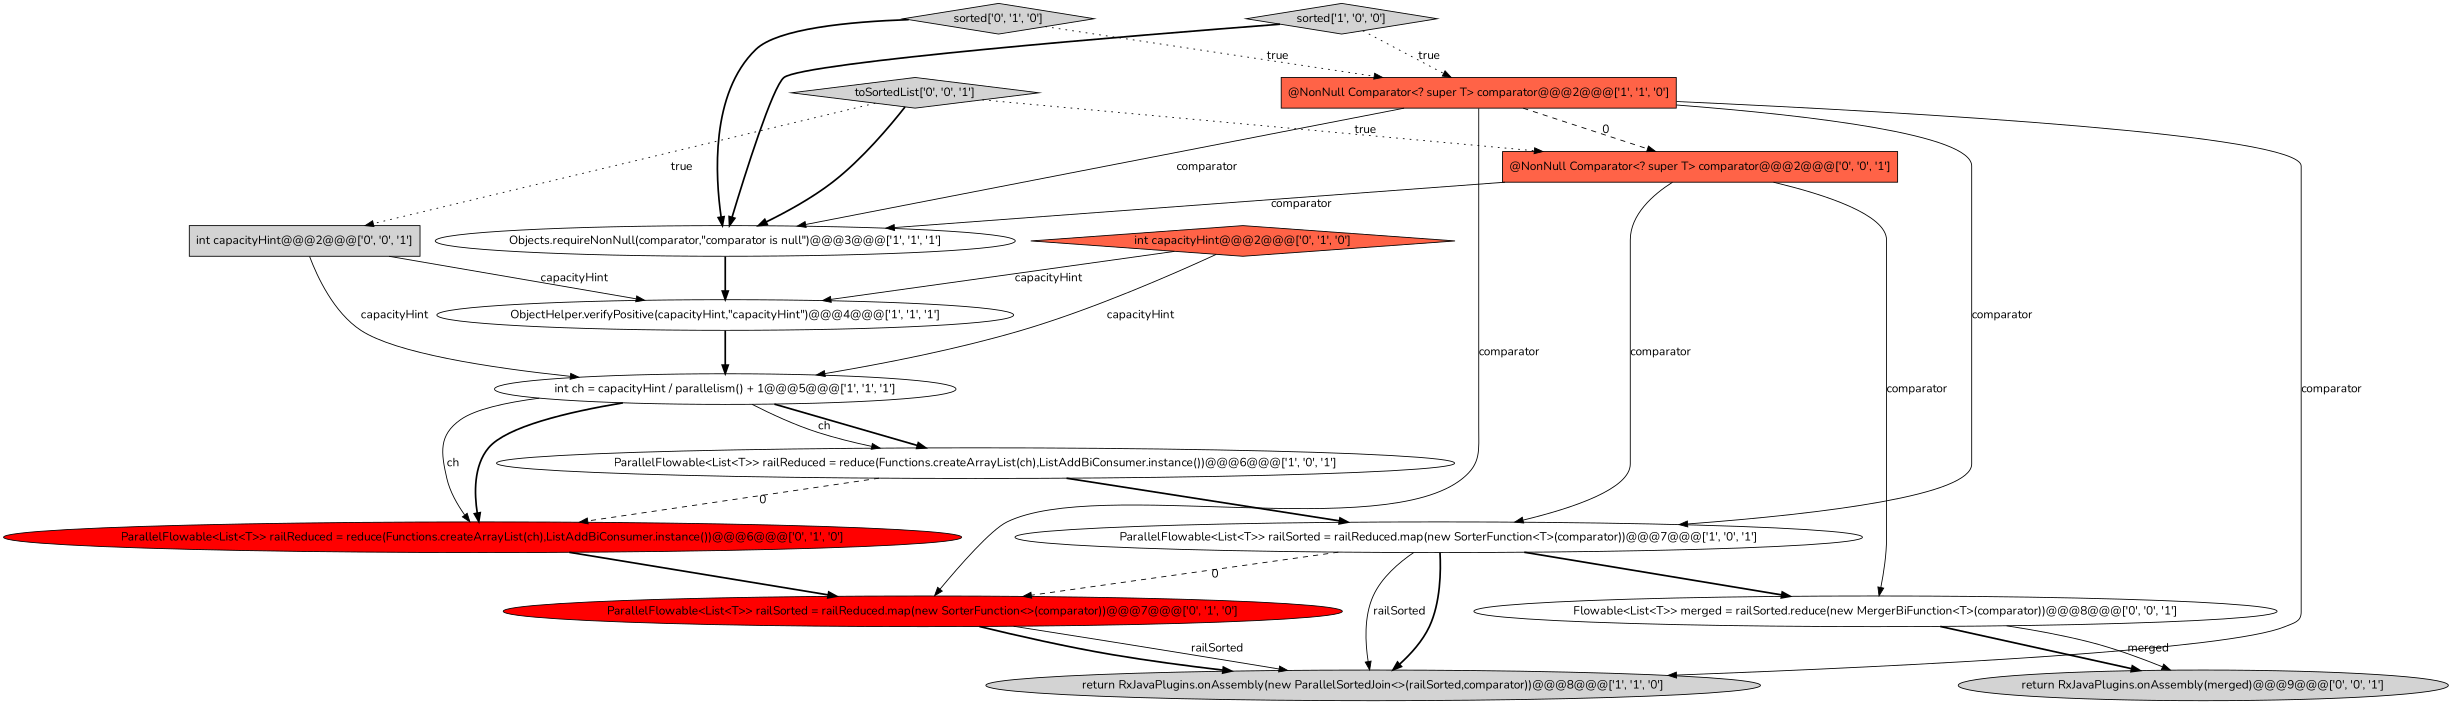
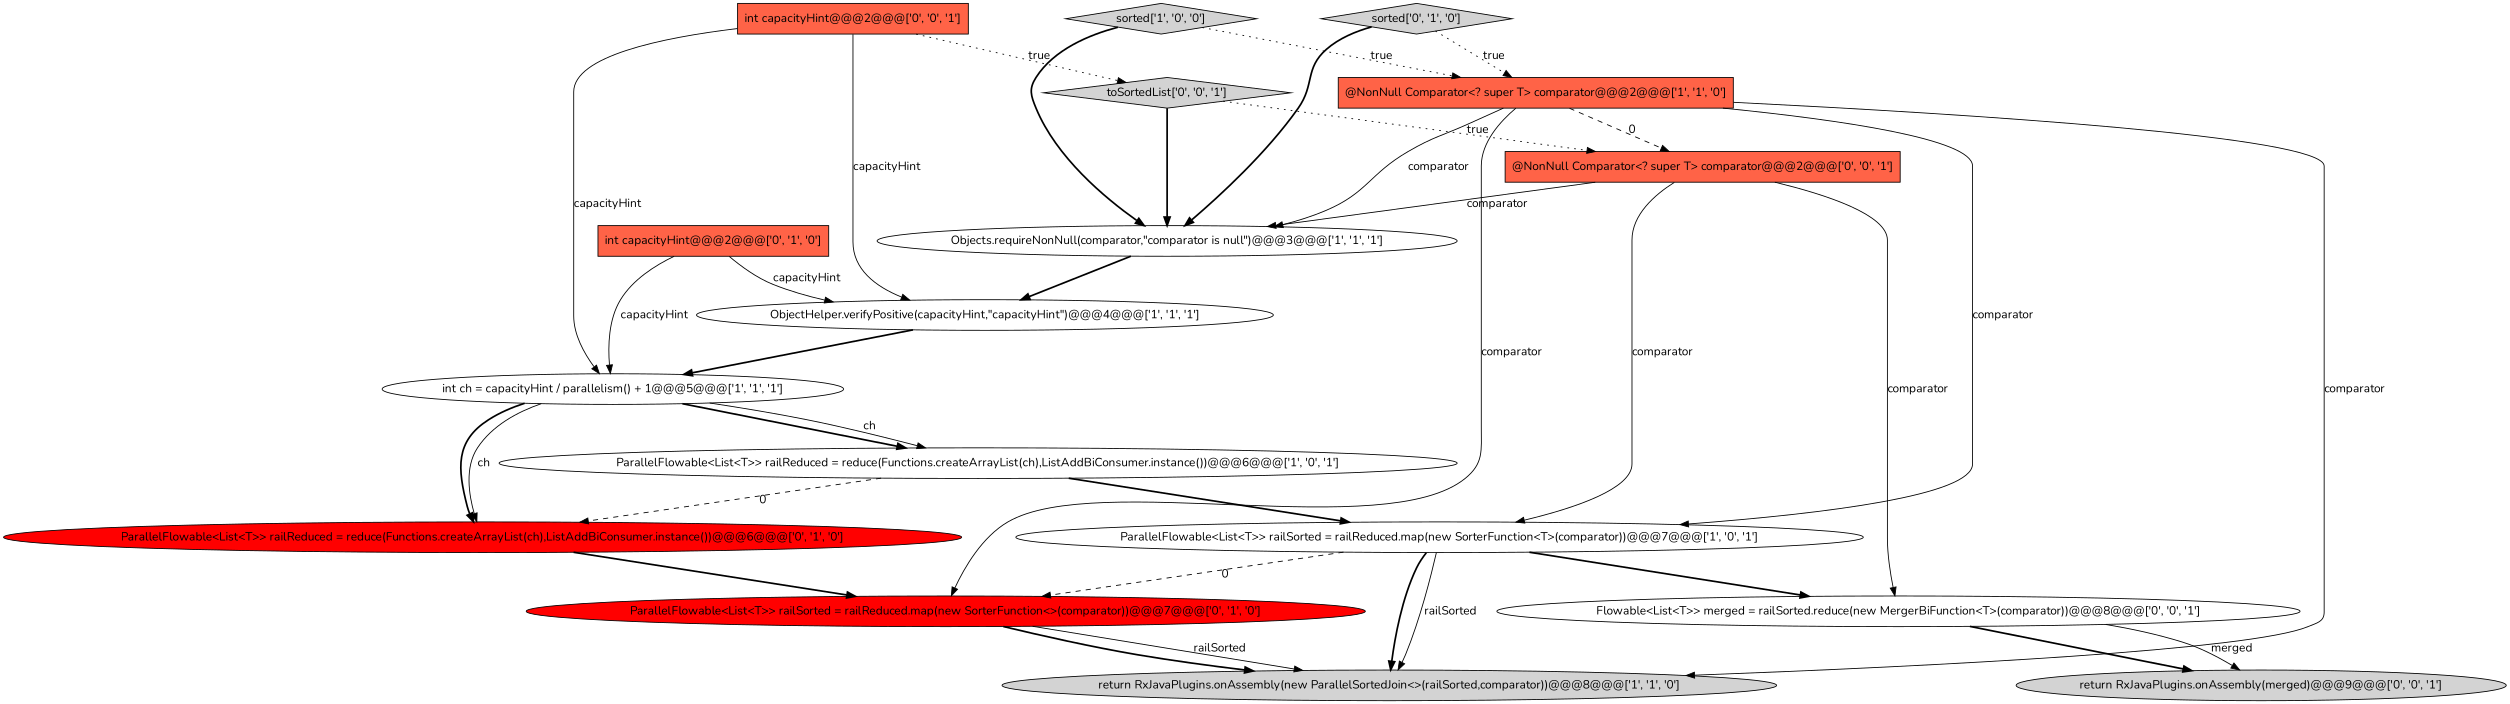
(624, 163) -> (1017, 57)
(305, 241) -> (853, 19)
(1243, 241) -> (713, 241)
